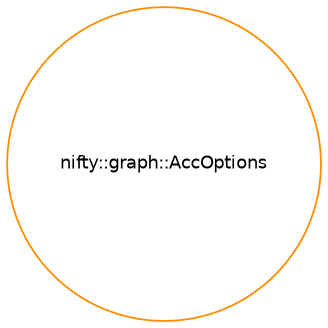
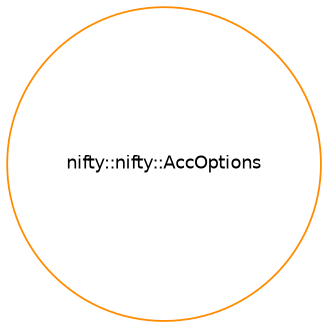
(164, 164) -> (164, 164)
